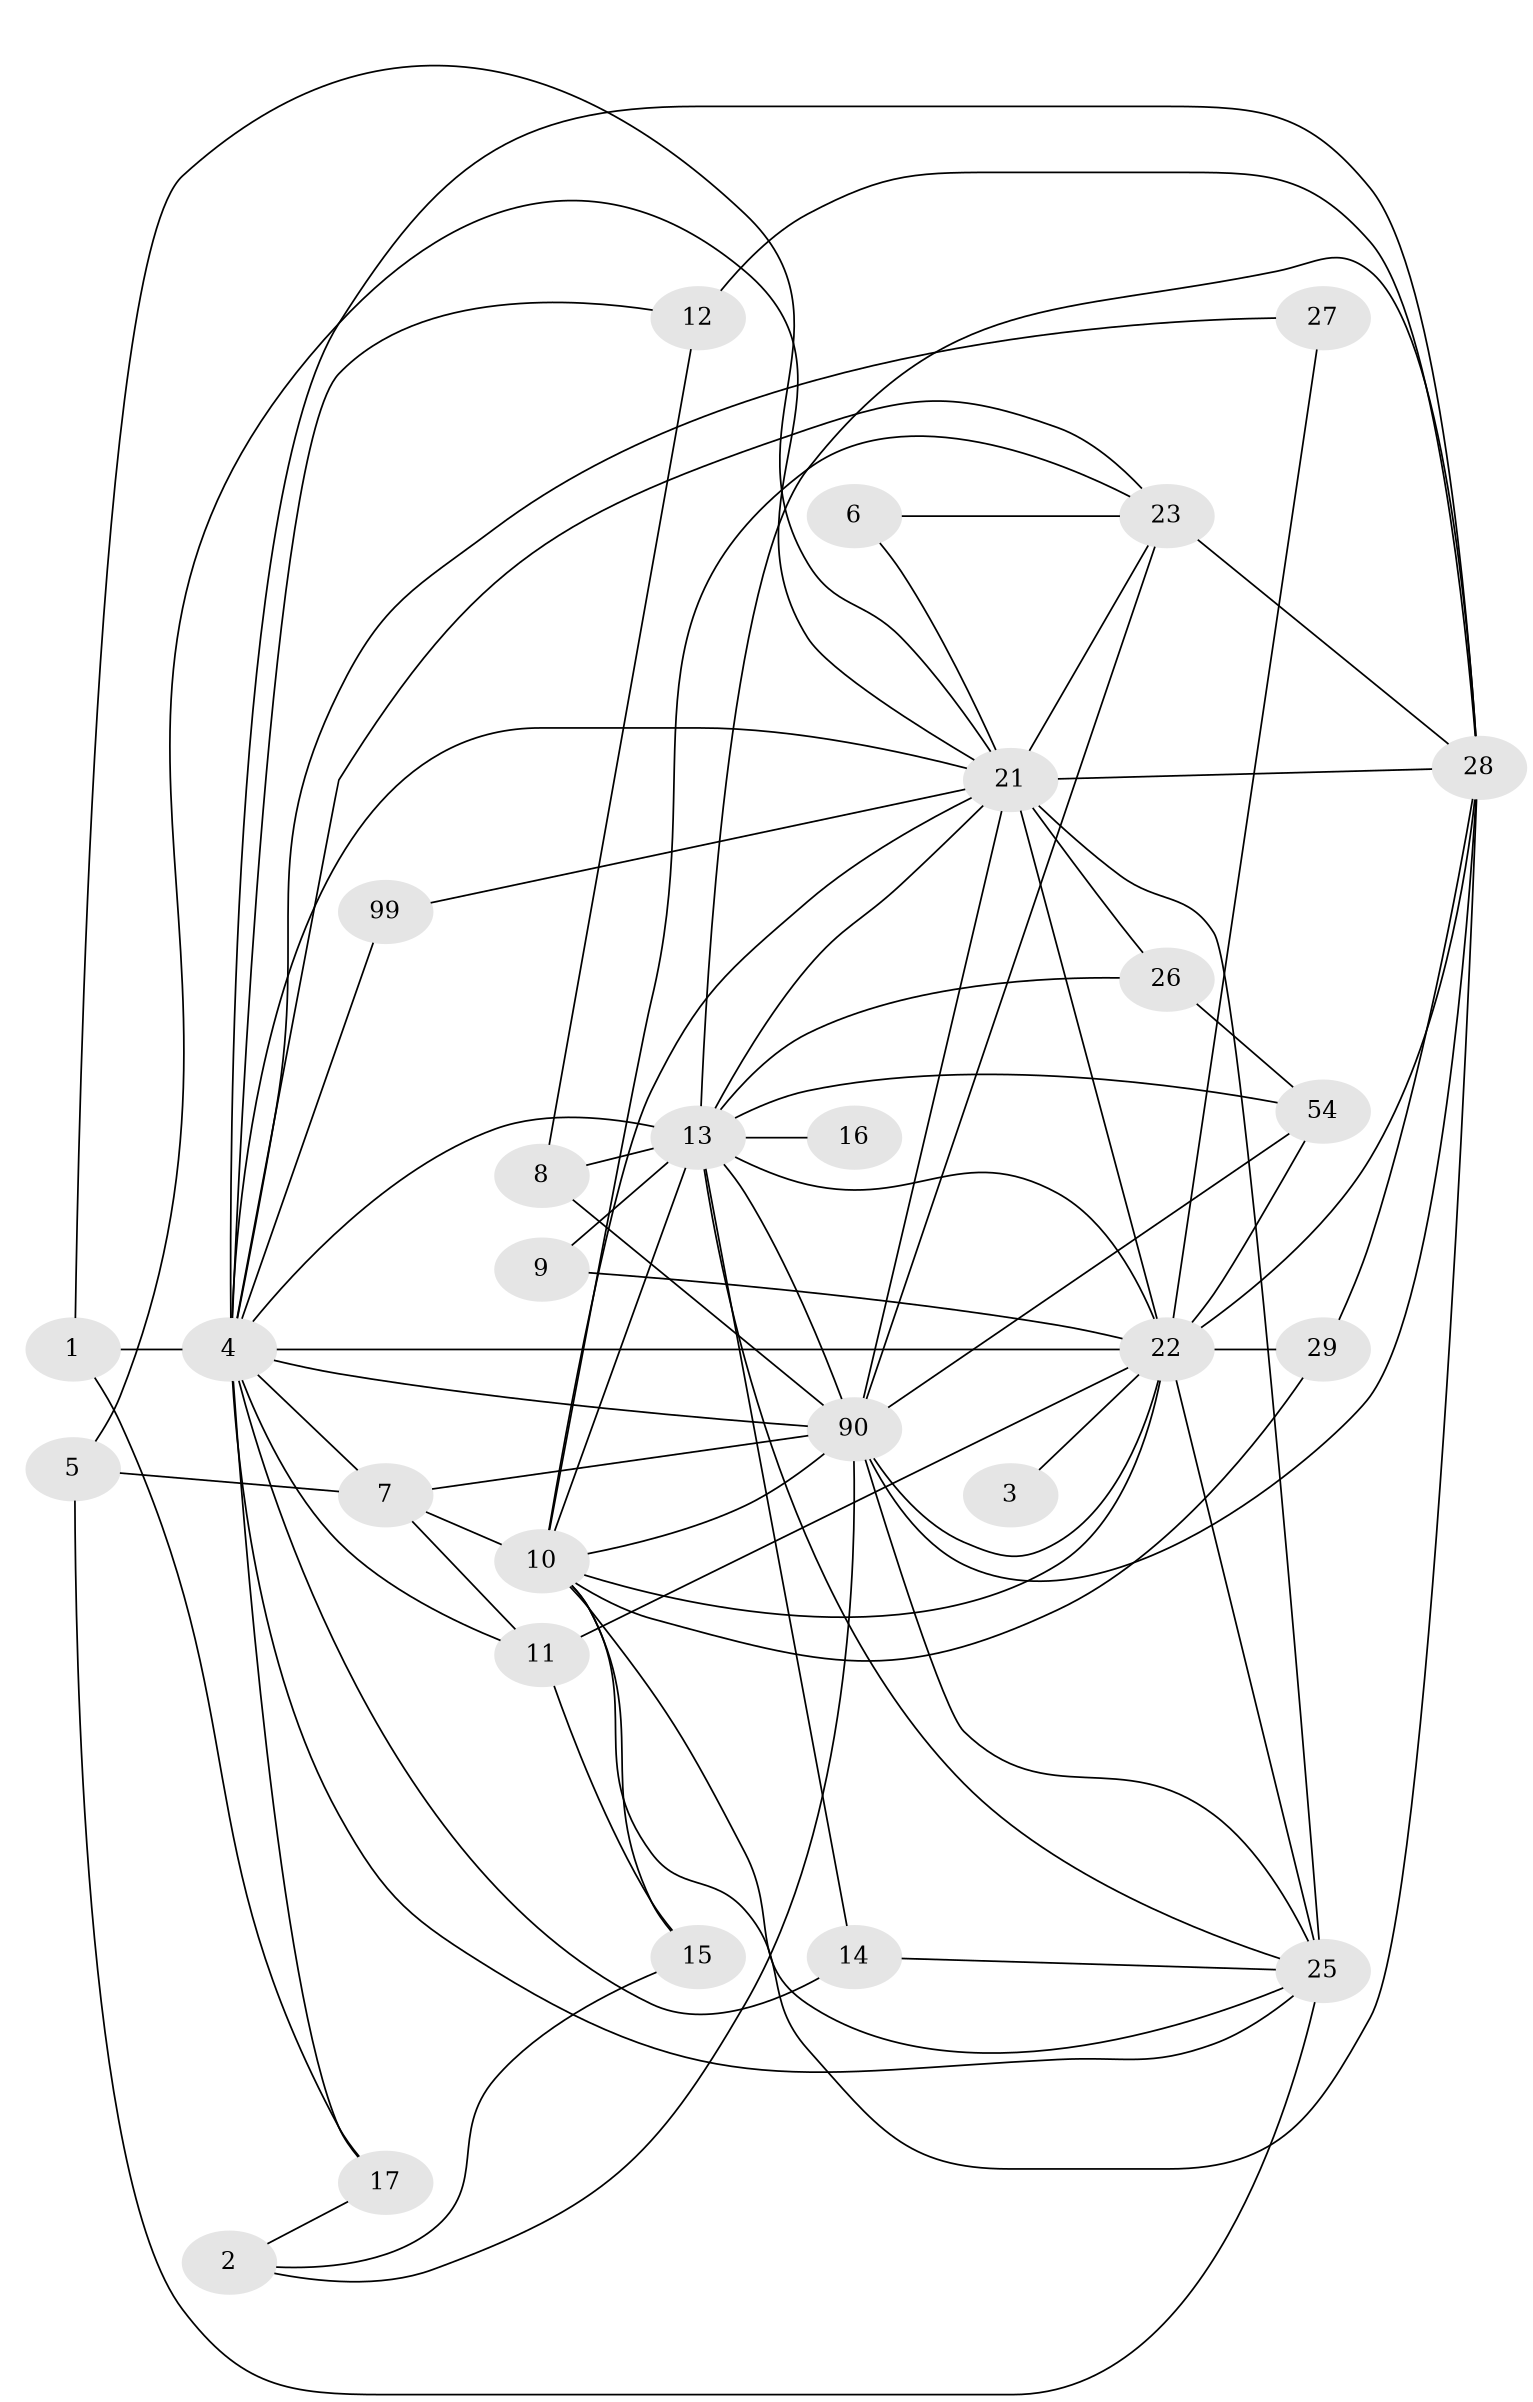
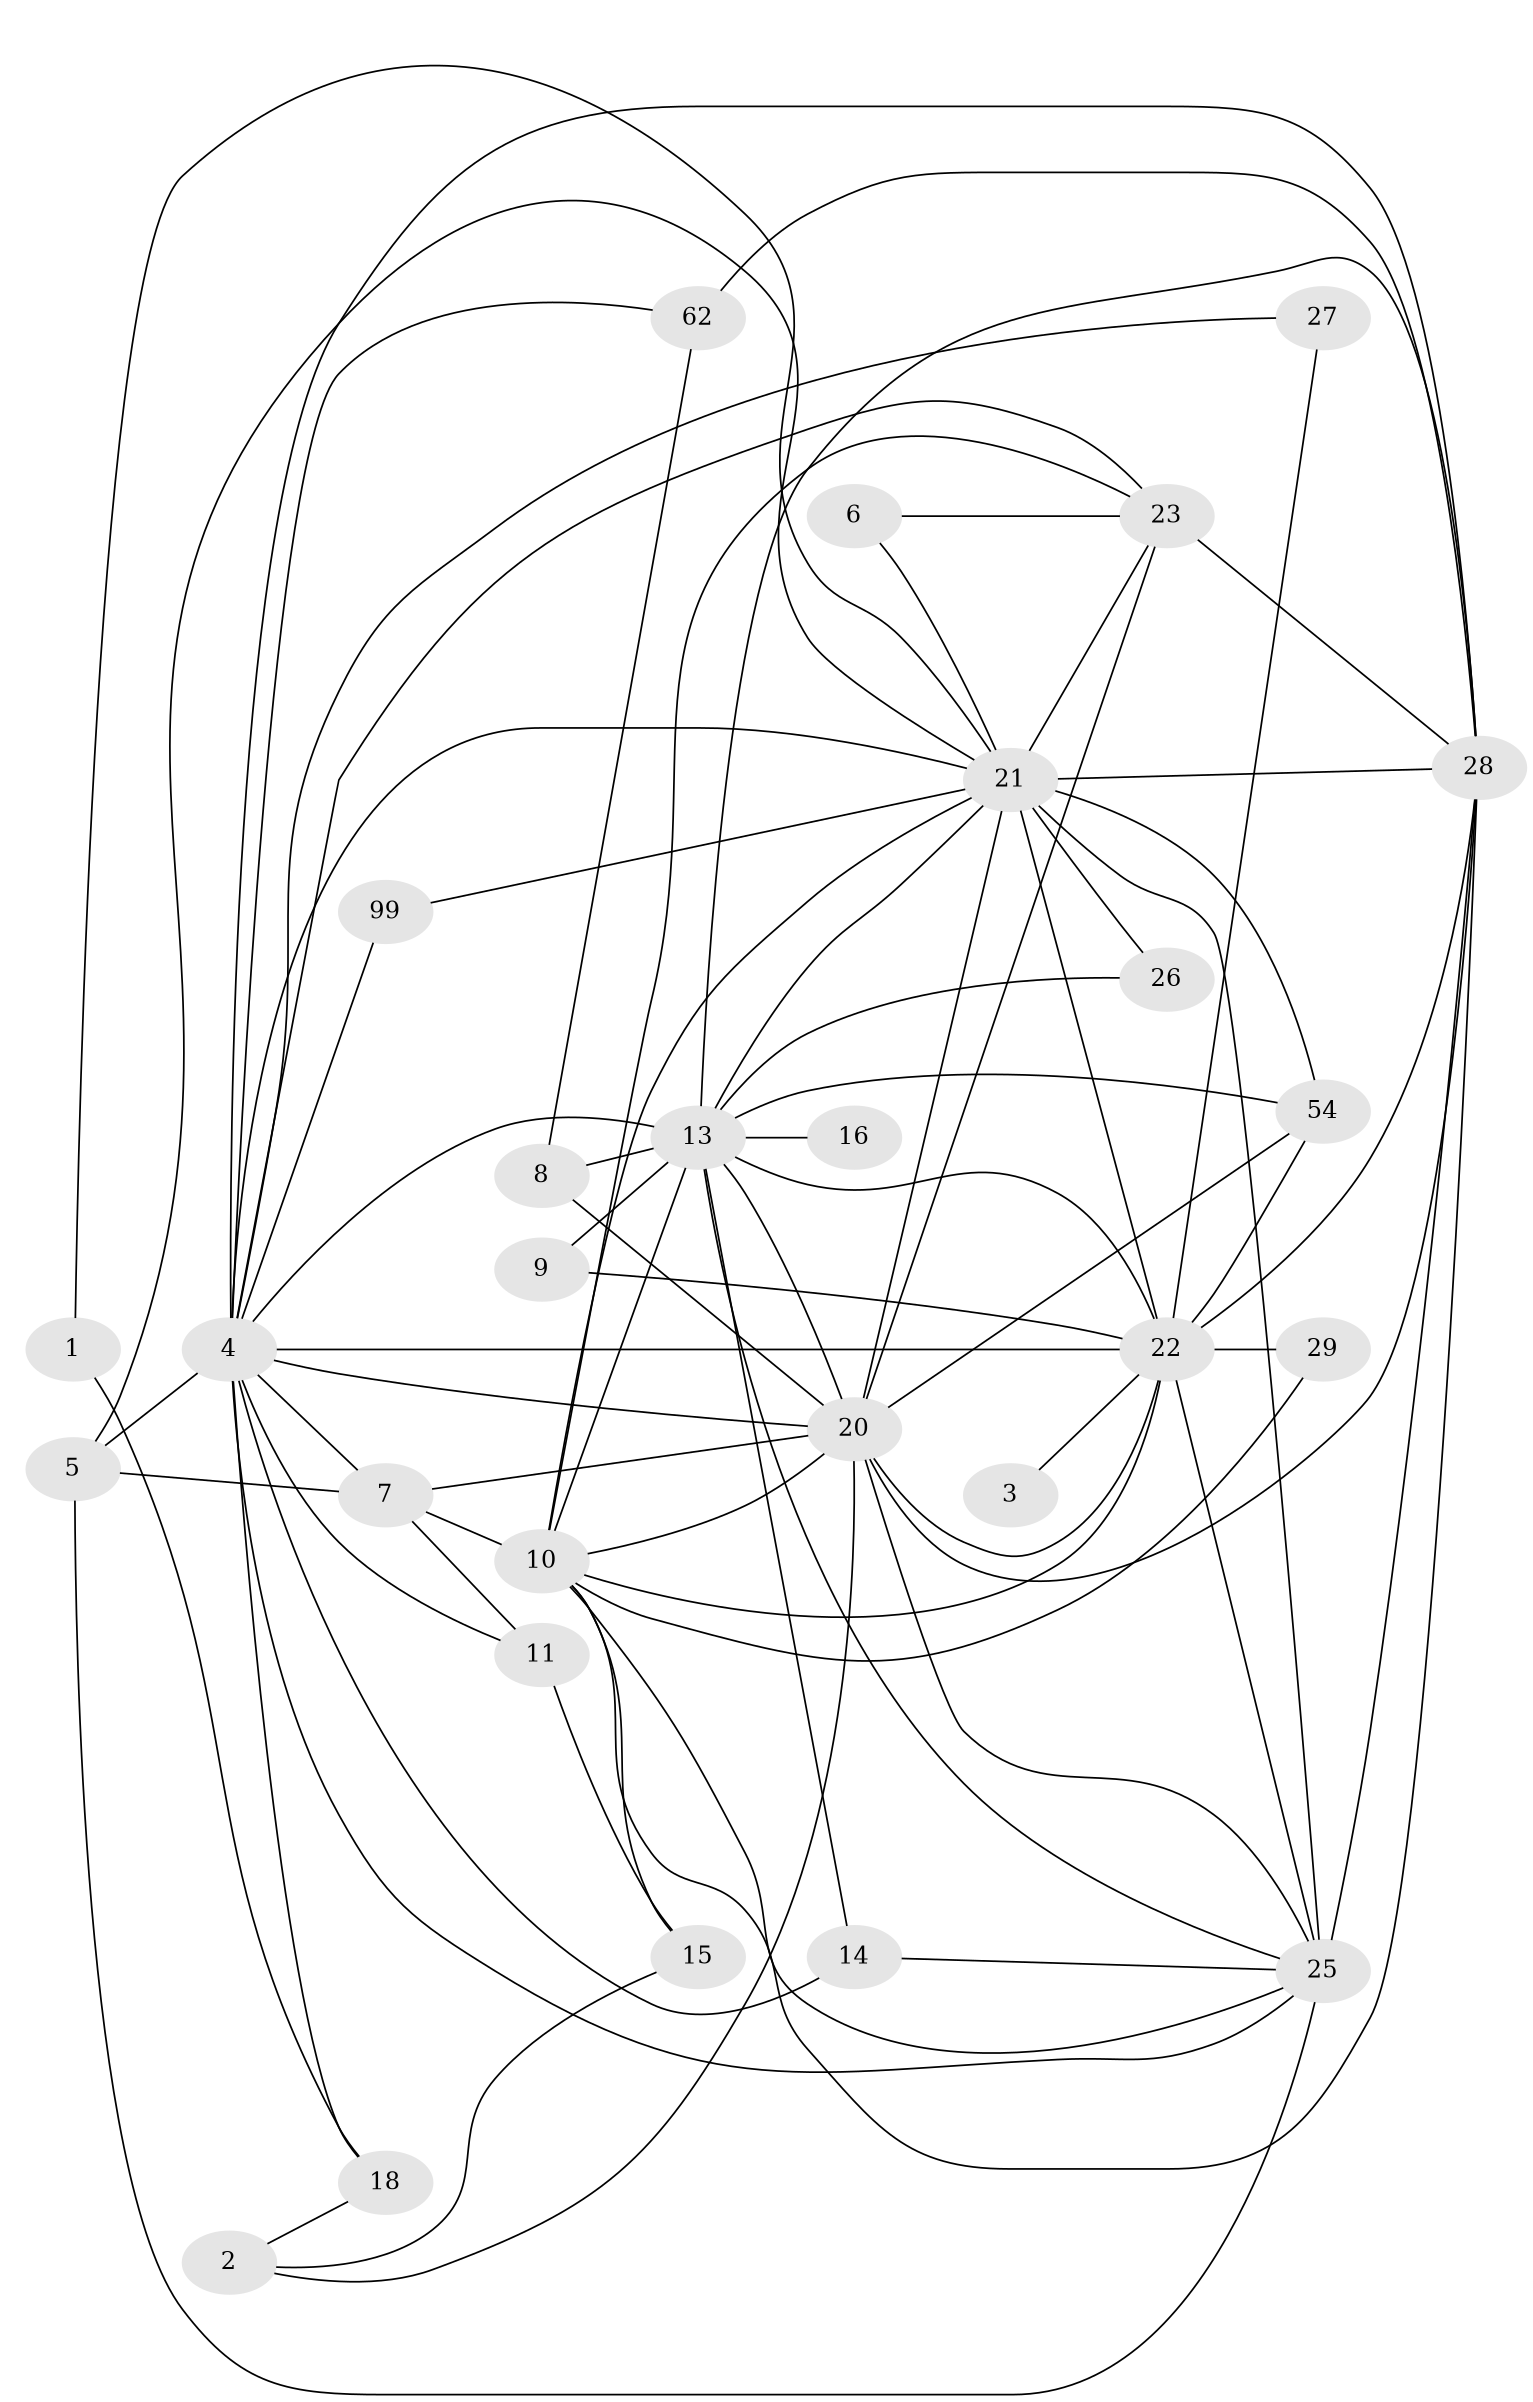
(698, 318) -> (698, 318)
(1247, 1048) -> (1223, 886)
(1406, 1115) -> (1417, 1372)
(152, 1349) -> (151, 1409)
(854, 1429) -> (854, 1429)
(841, 1509) -> none
(386, 2183) -> (386, 2183)
